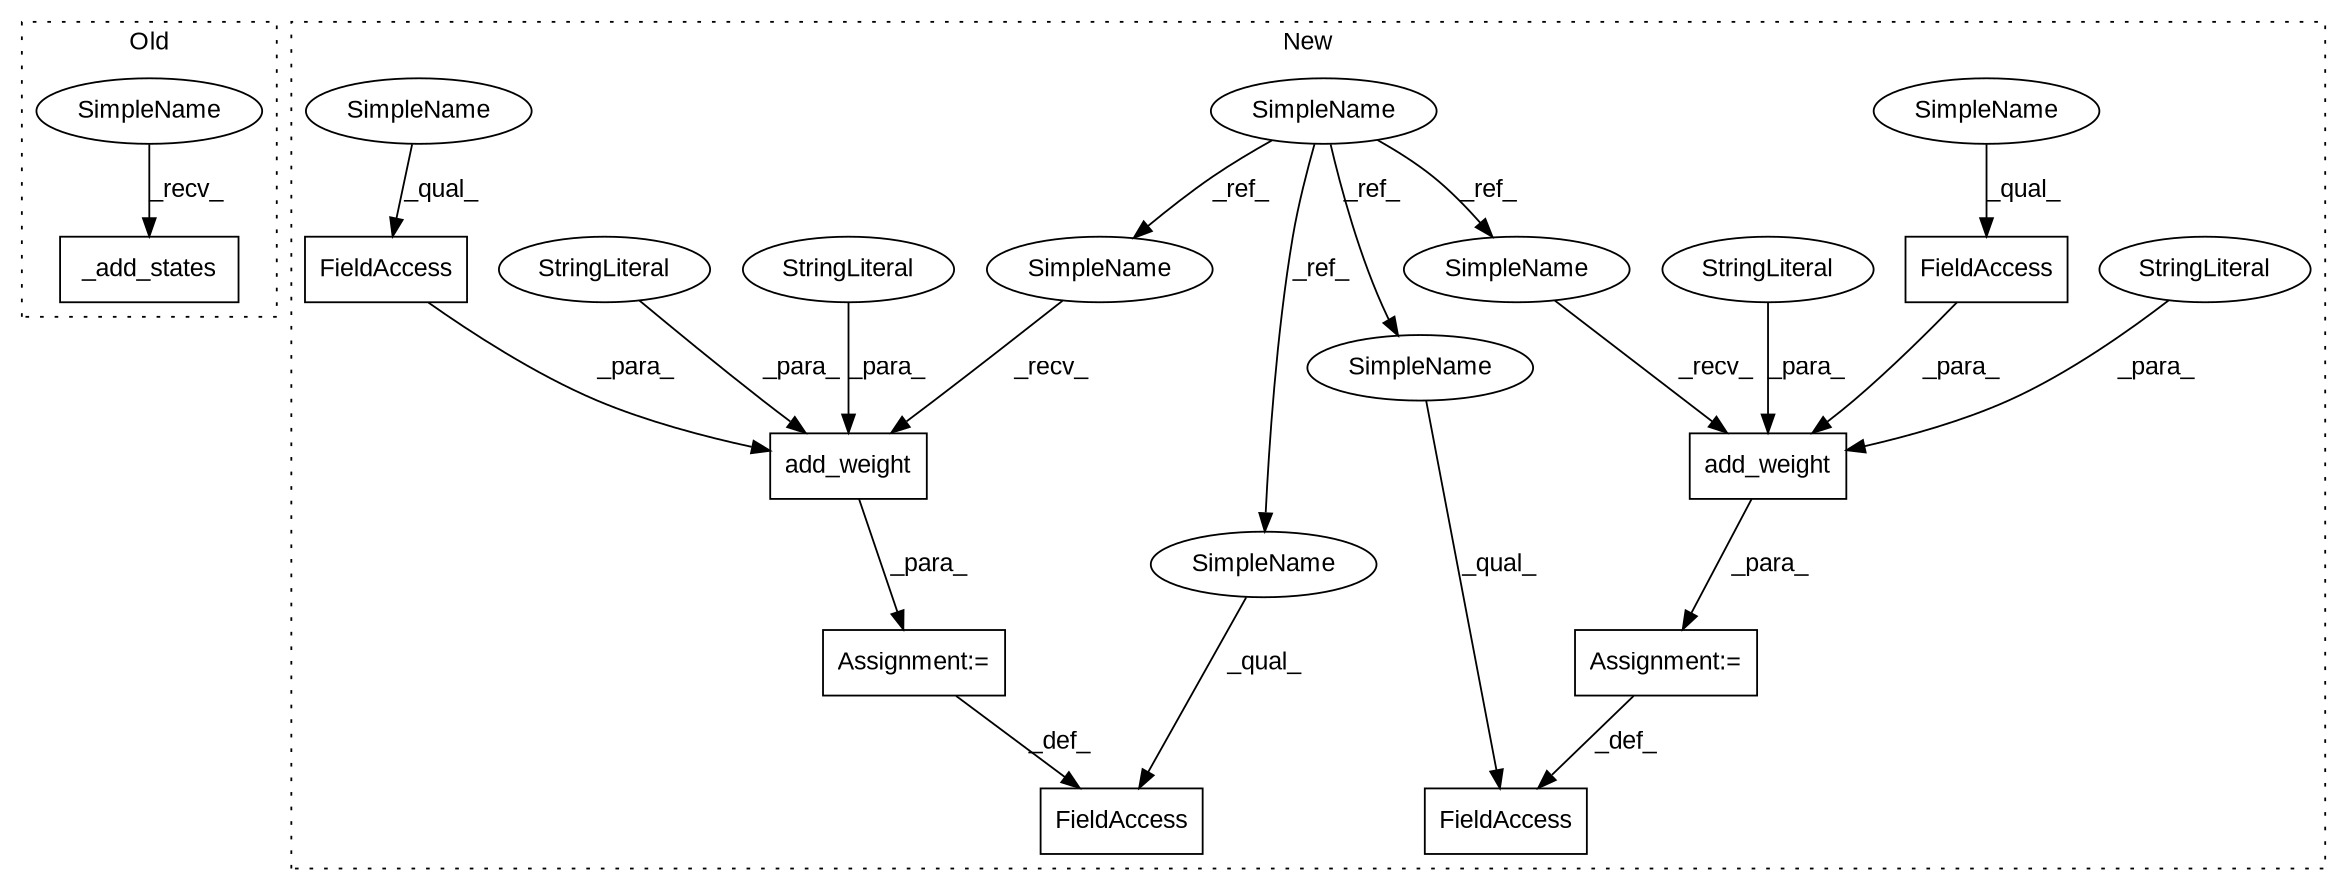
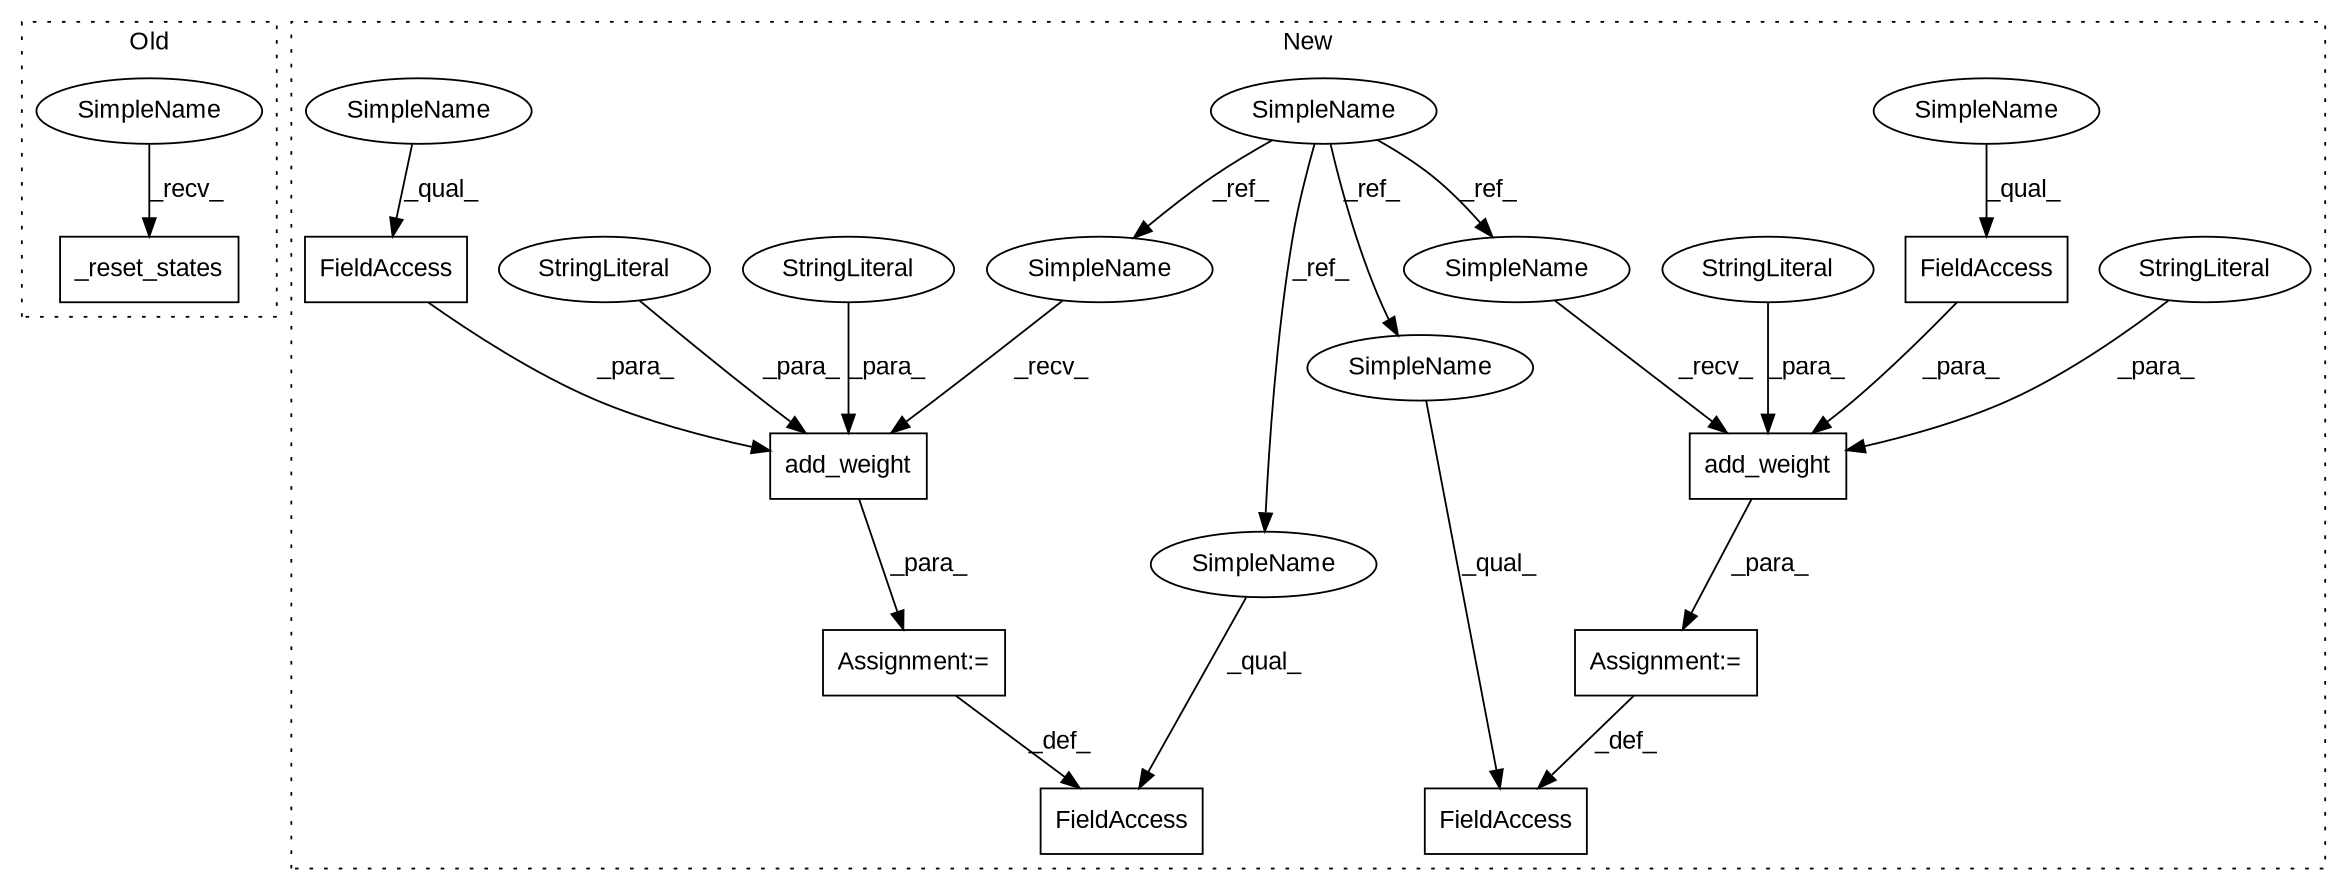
(149, 269) -> (149, 269)
